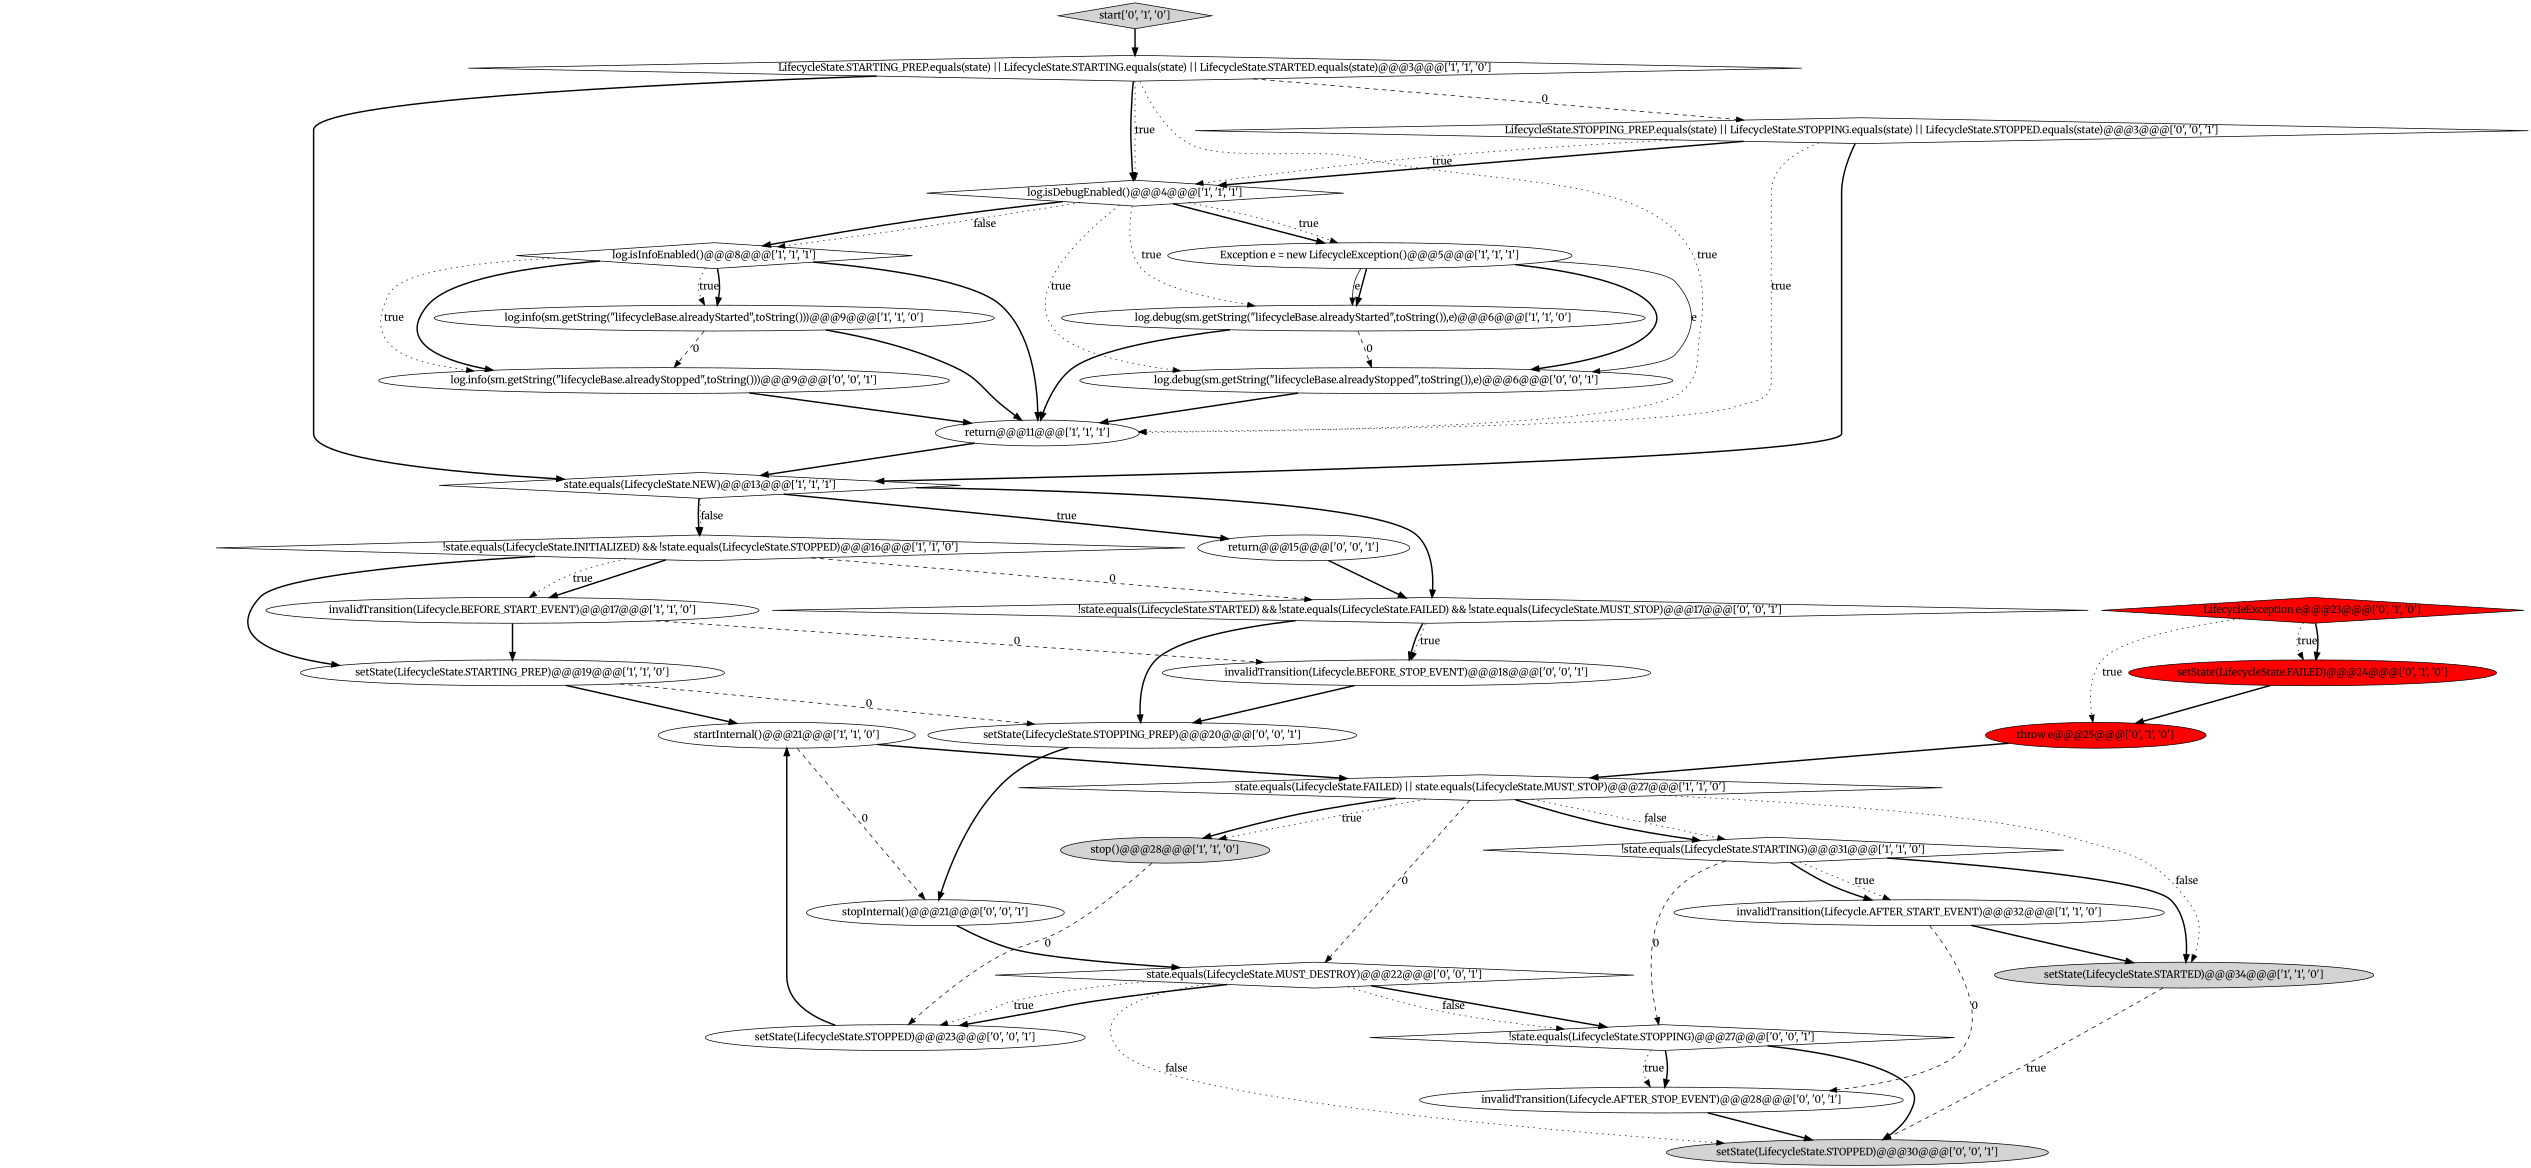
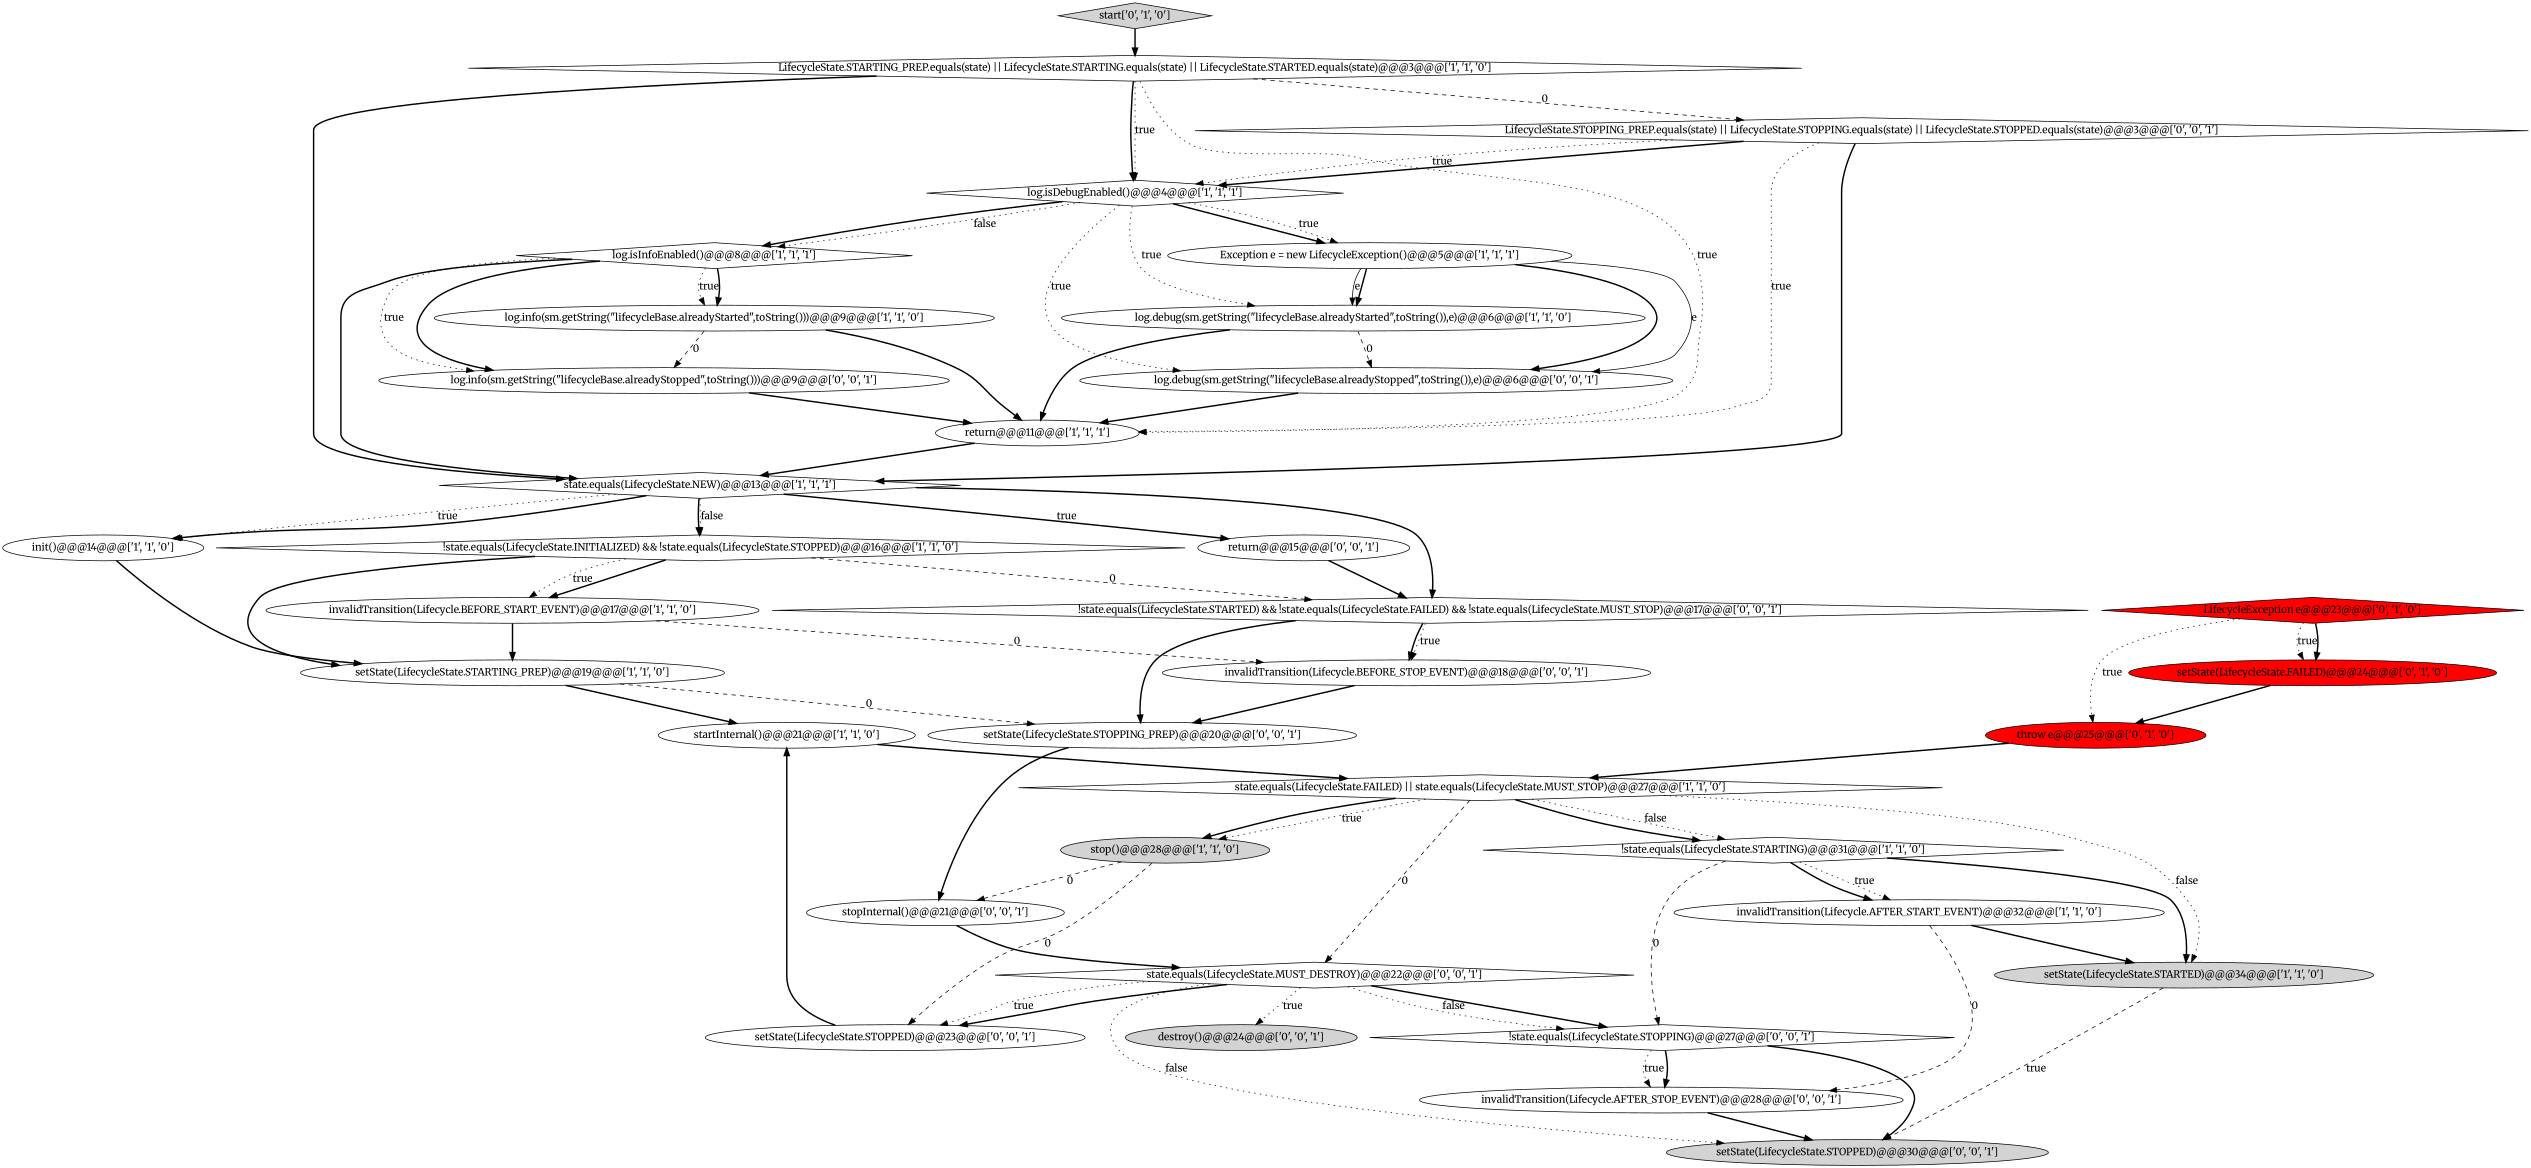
(966, 288) -> (341, 369)
none -> (103, 548)
(859, 821) -> (1053, 880)
none -> (1241, 1038)
